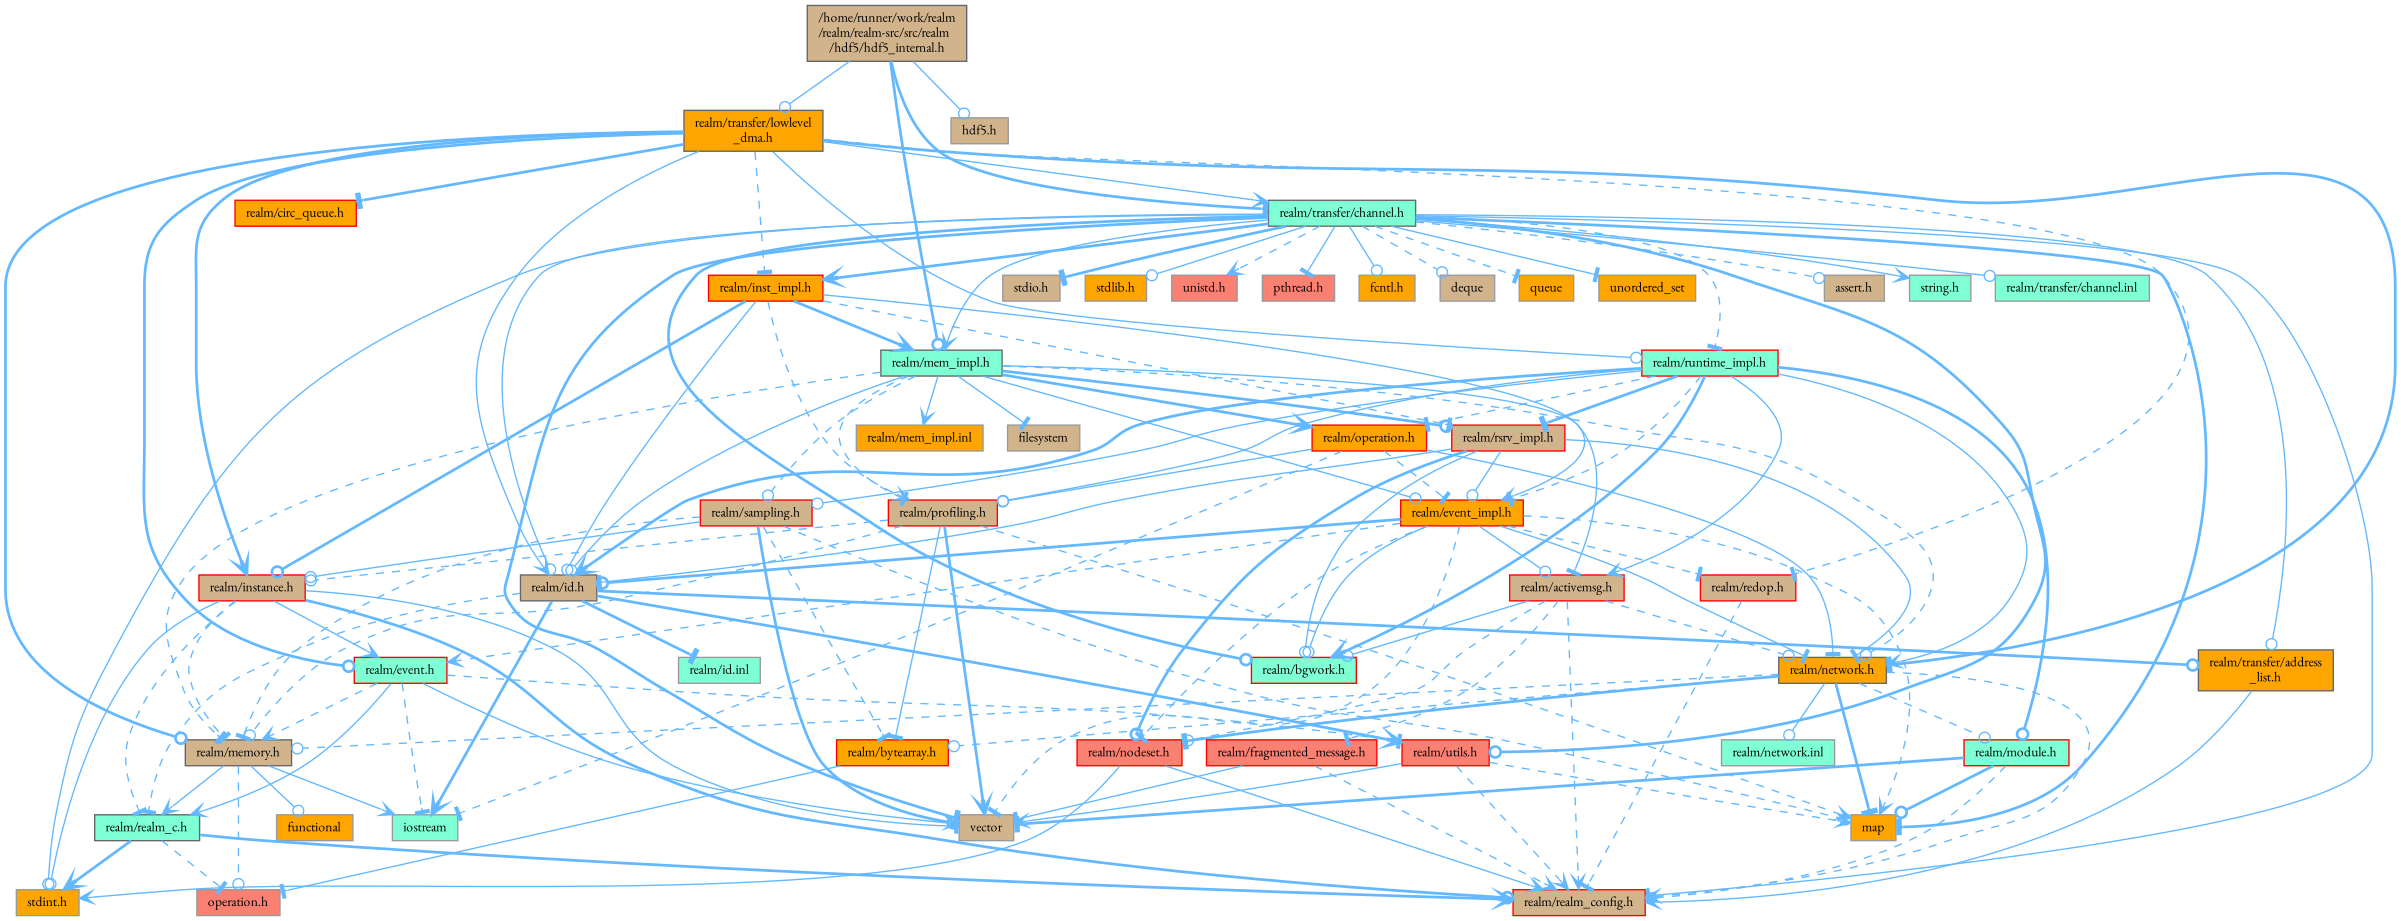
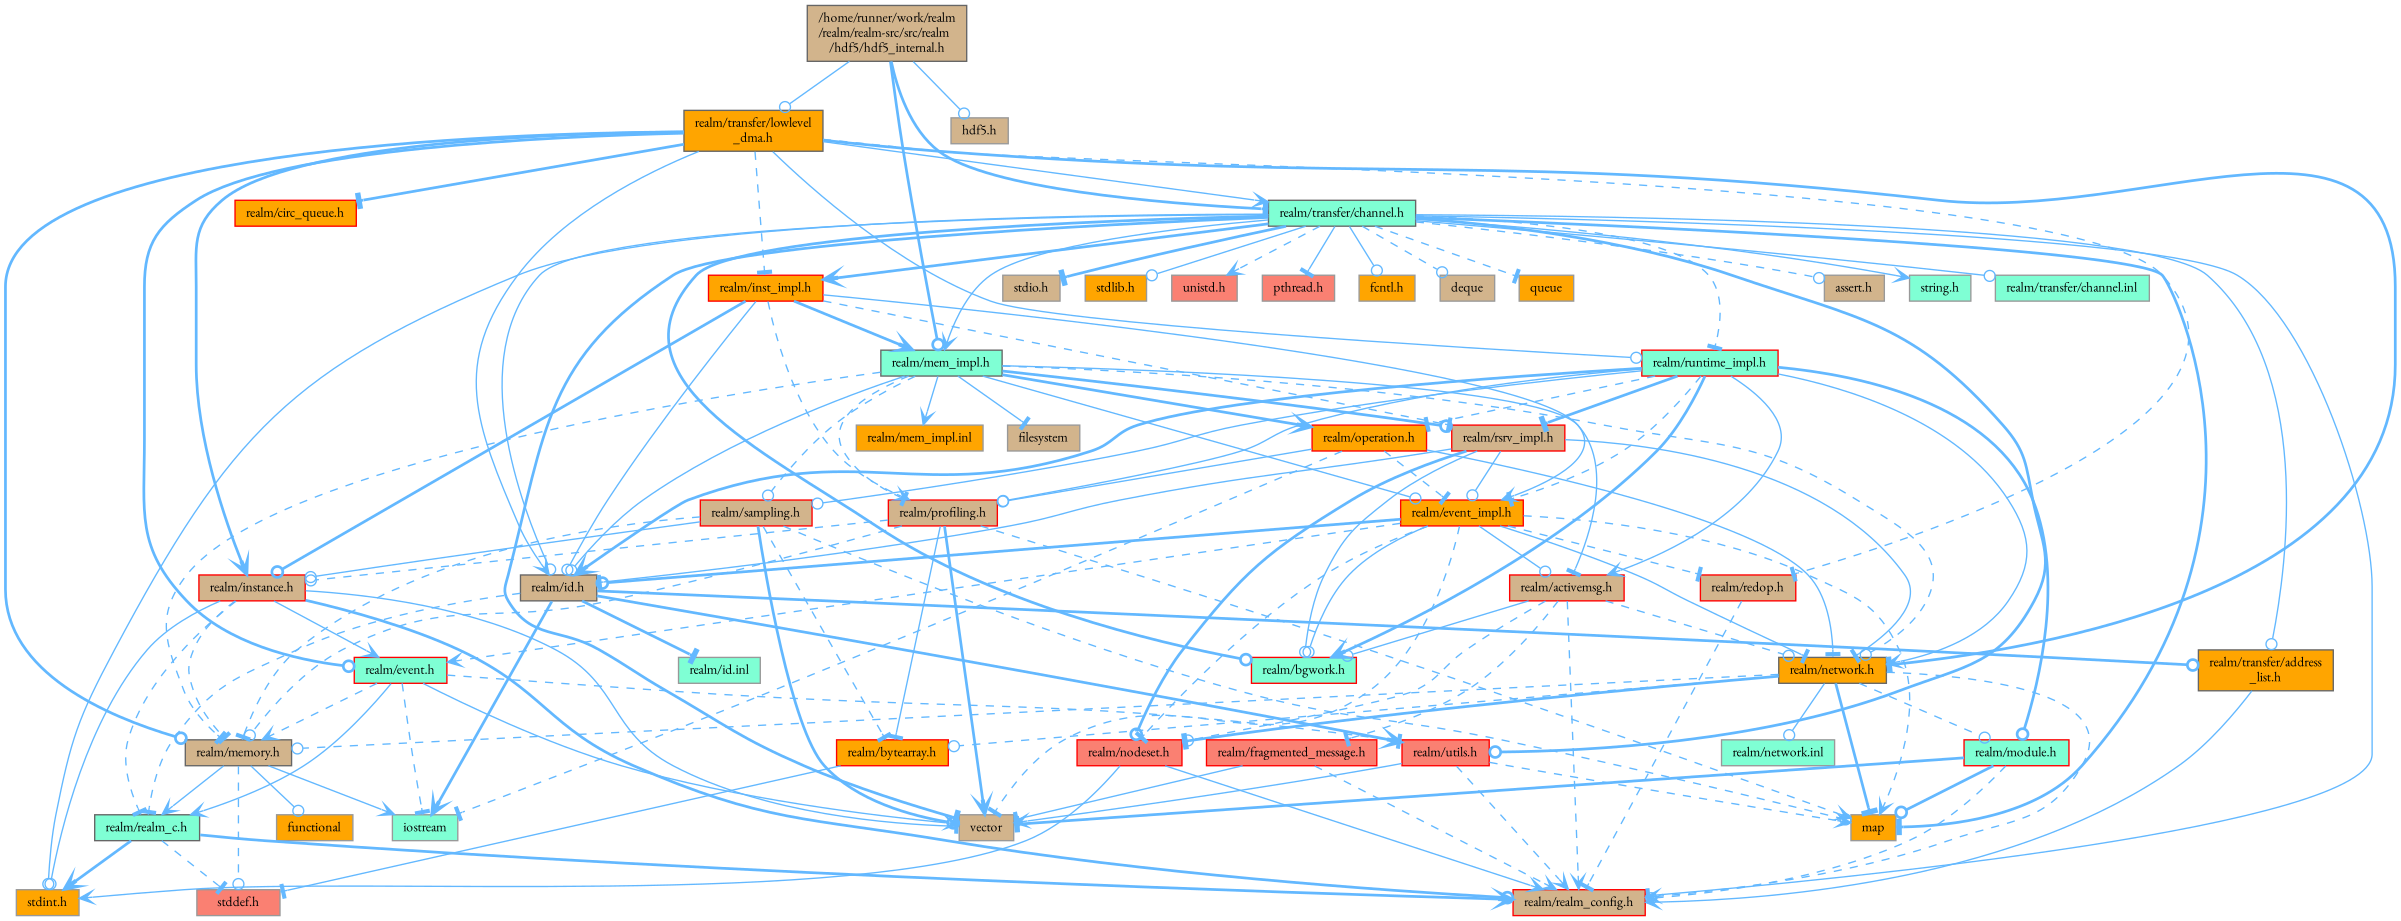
(1647, 288) -> none
(238, 903) -> (238, 903)
